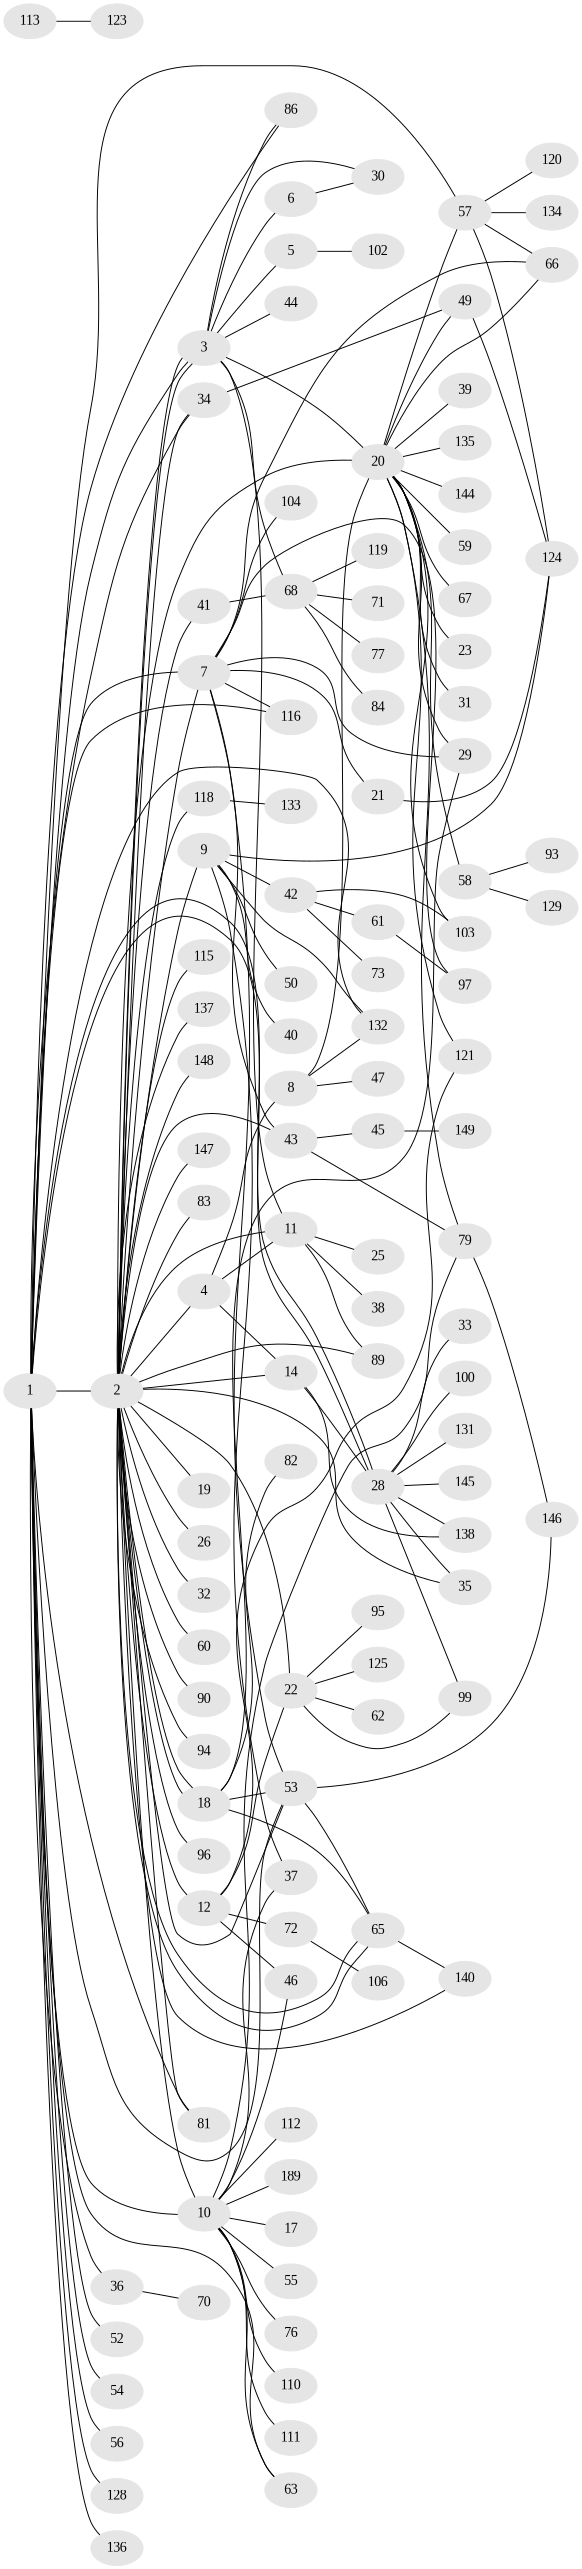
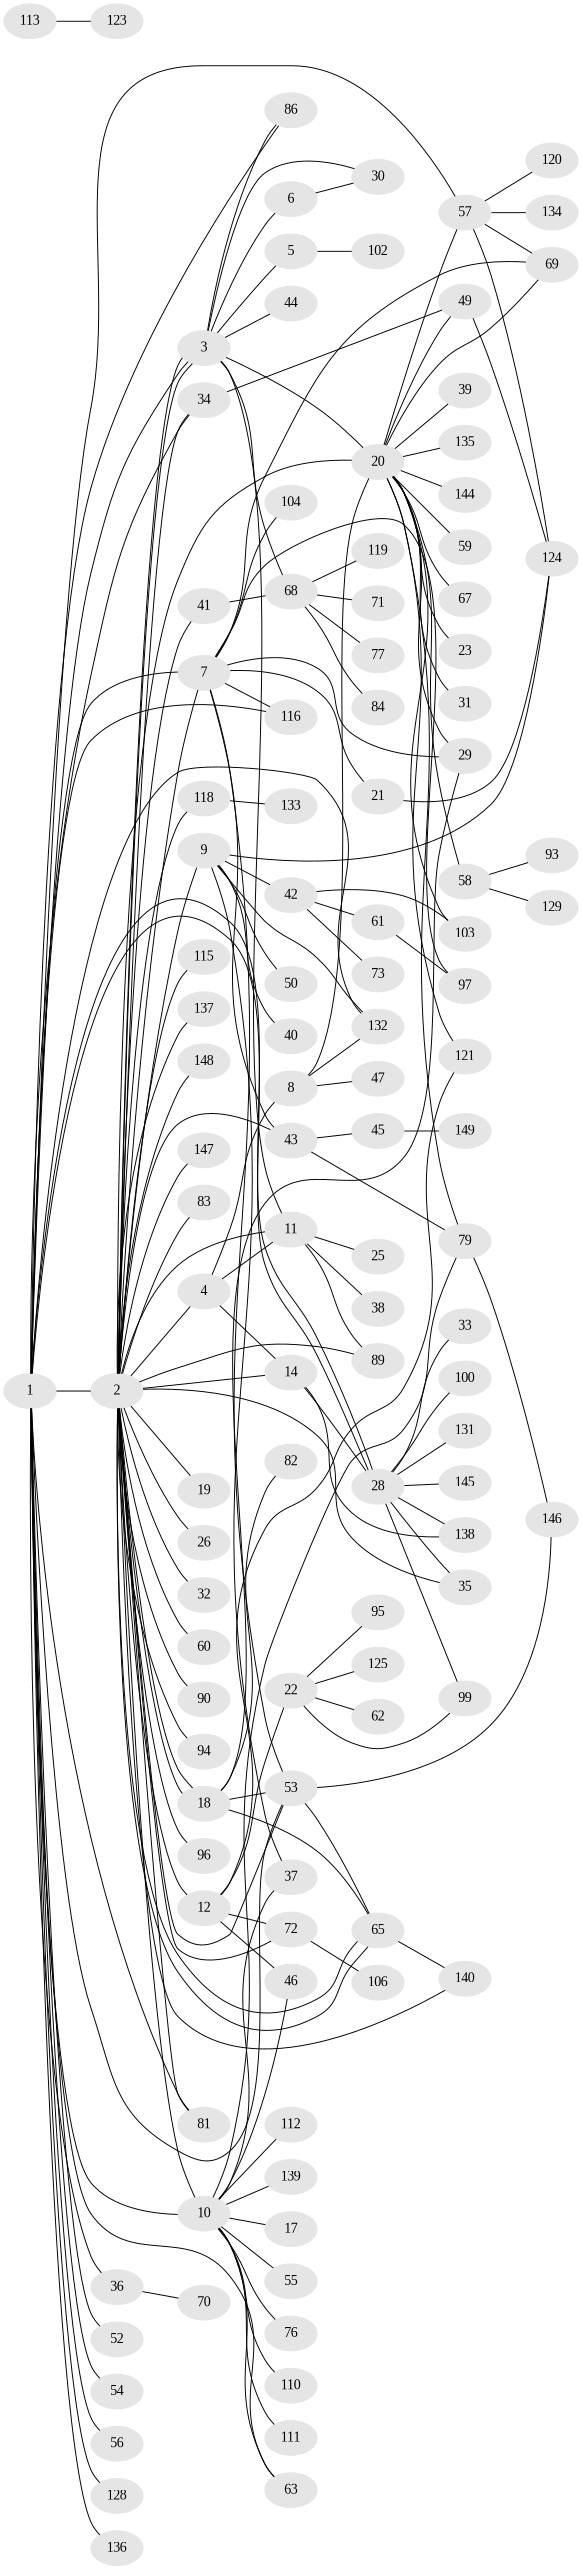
(552, 265) -> (552, 265)
(252, 1504) -> (145, 1729)
(291, 2177) -> (291, 2177)
